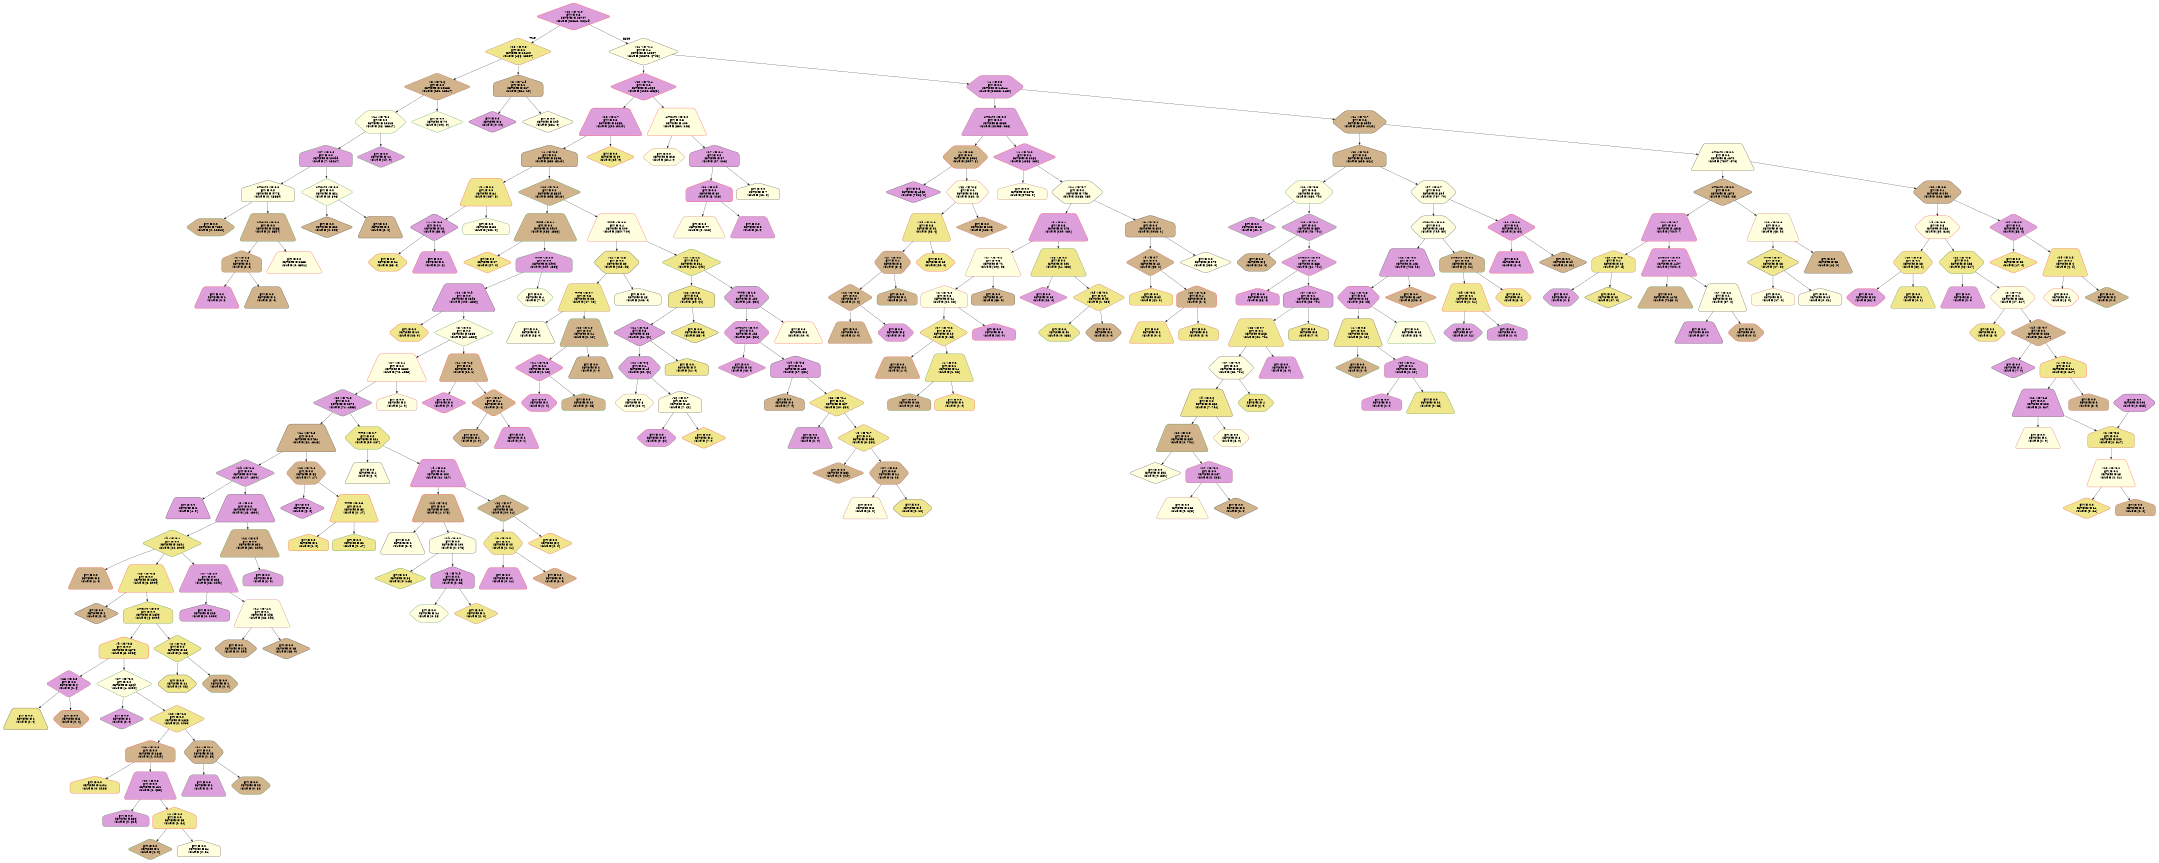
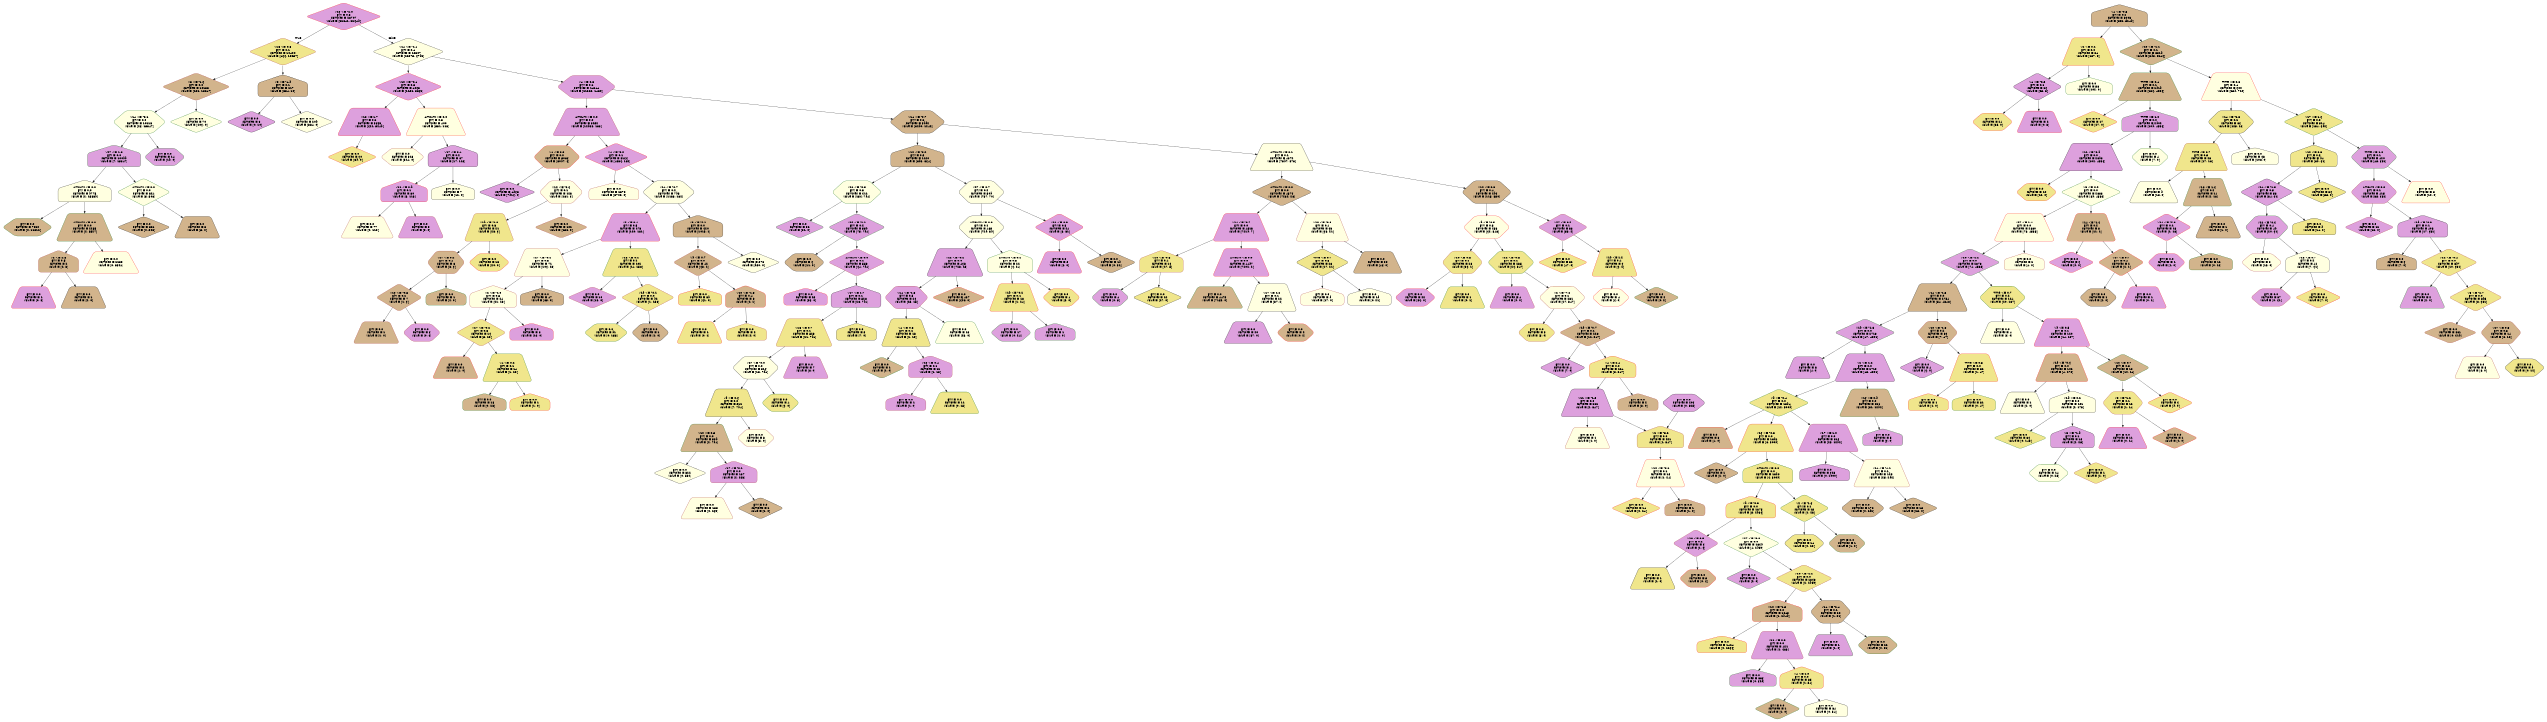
(576, 142) -> none
(381, 157) -> (165, 157)
(1462, 262) -> (1010, 262)
